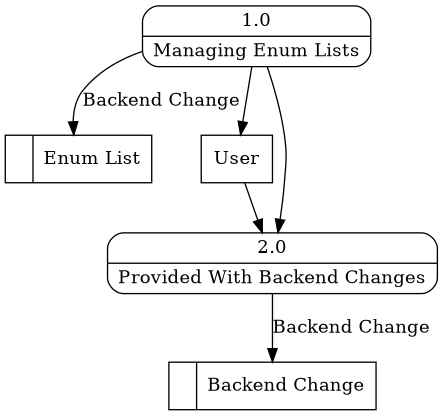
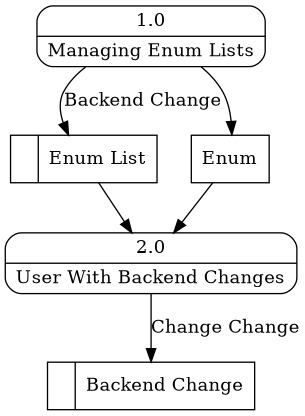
(285, 142) -> (112, 202)
(237, 159) -> (230, 159)
(272, 278) -> (151, 278)
(352, 328) -> (226, 328)
